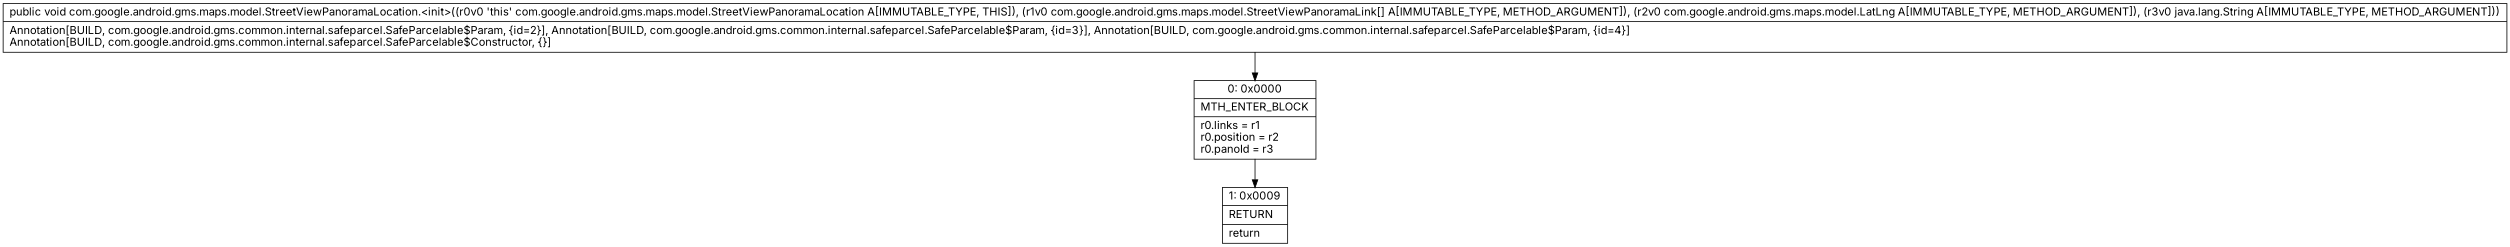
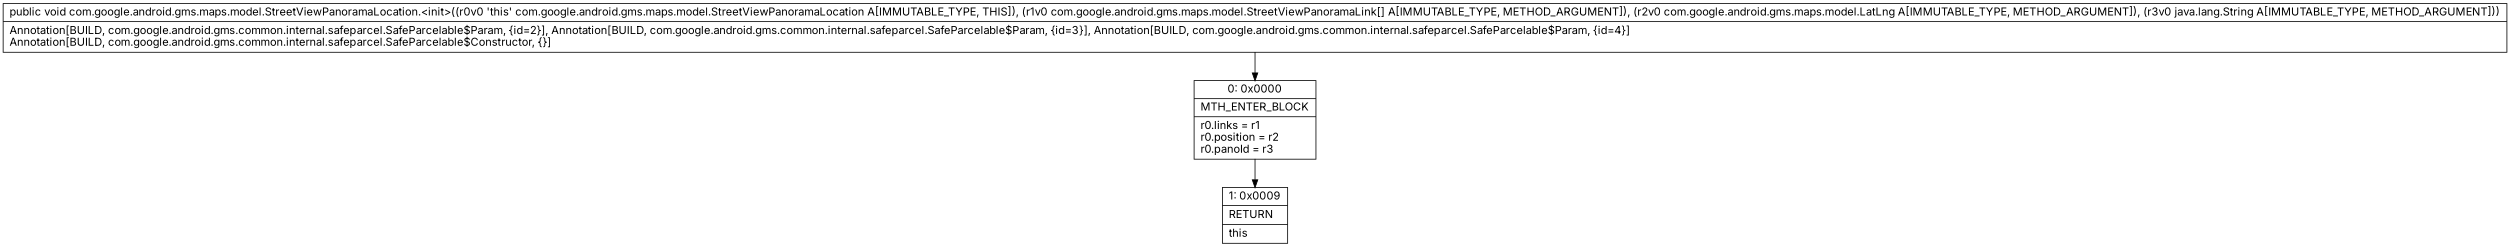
(1244, 233) -> (1239, 233)
